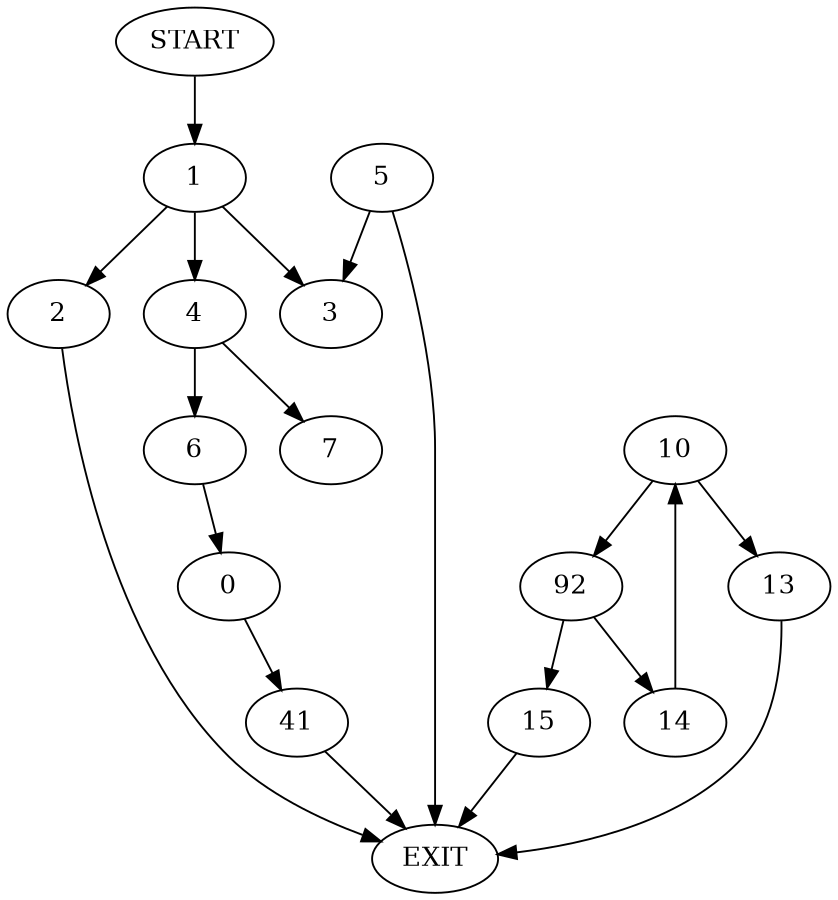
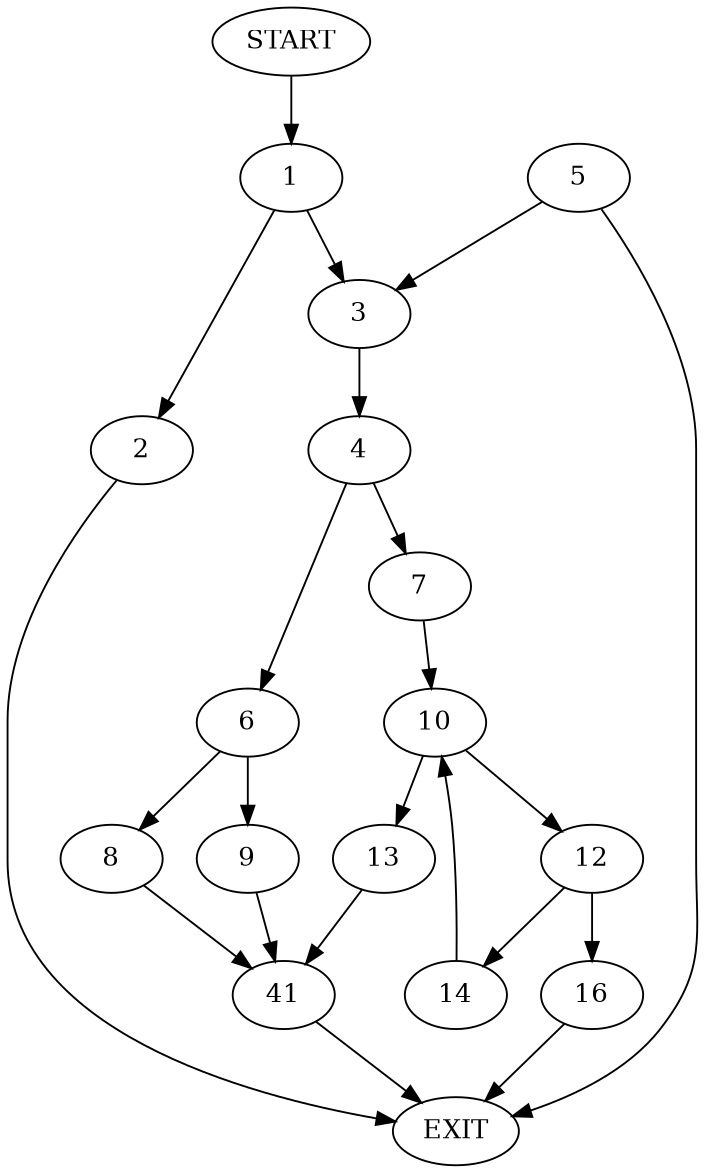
(195, 237) -> (359, 373)
(229, 586) -> (112, 859)
(571, 586) -> (592, 859)
none -> (426, 645)
(539, 723) -> (592, 995)
(702, 791) -> (340, 919)
none -> (248, 859)
